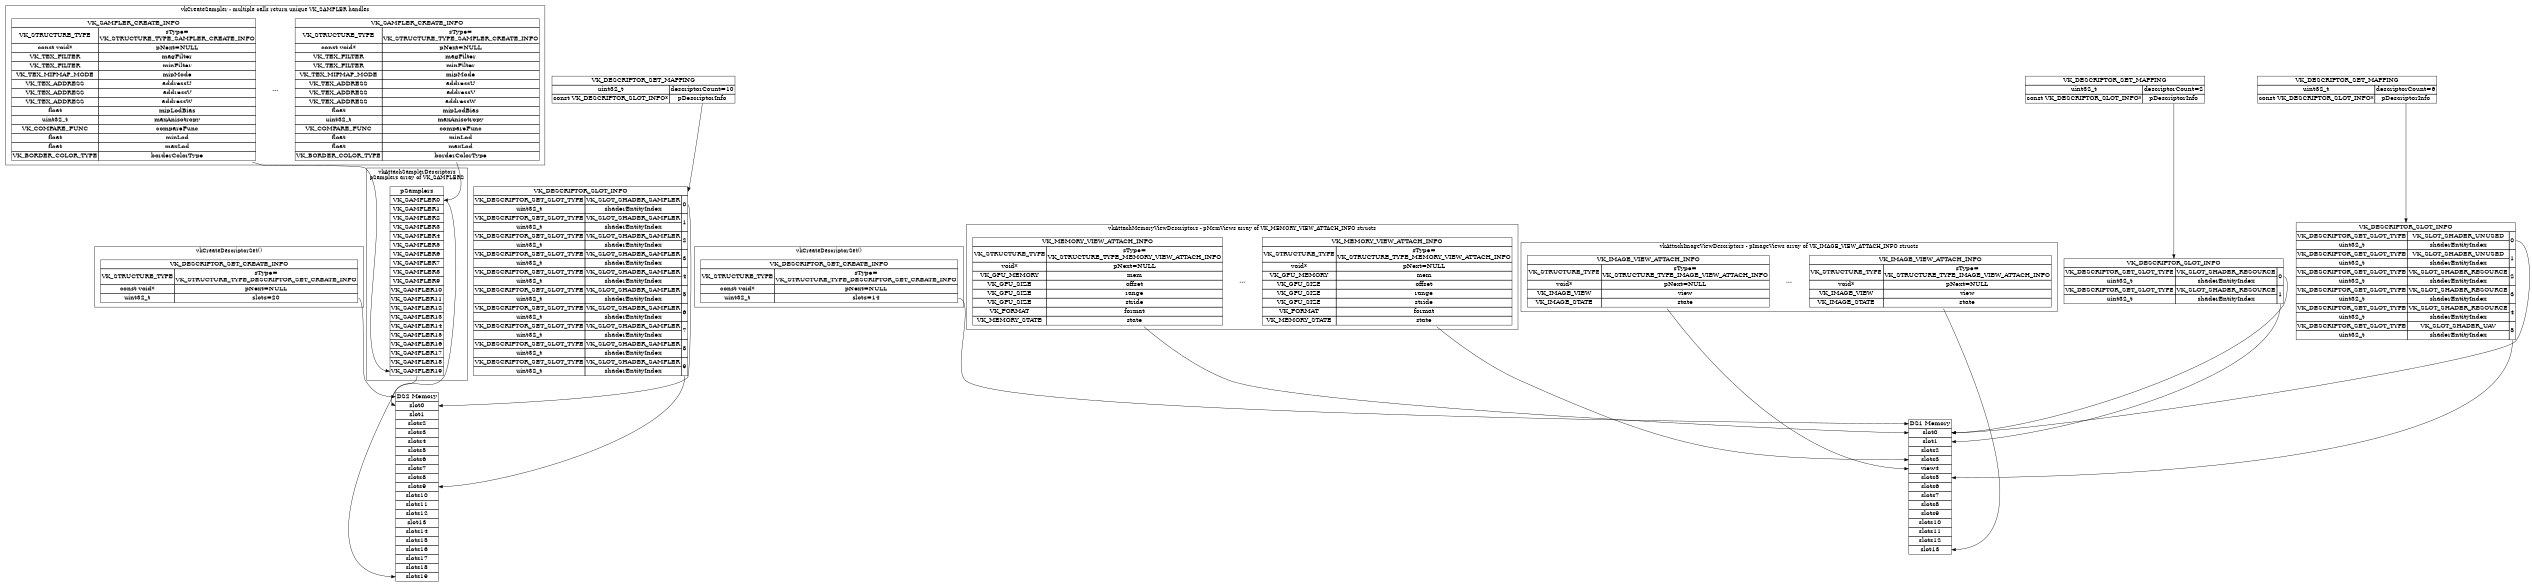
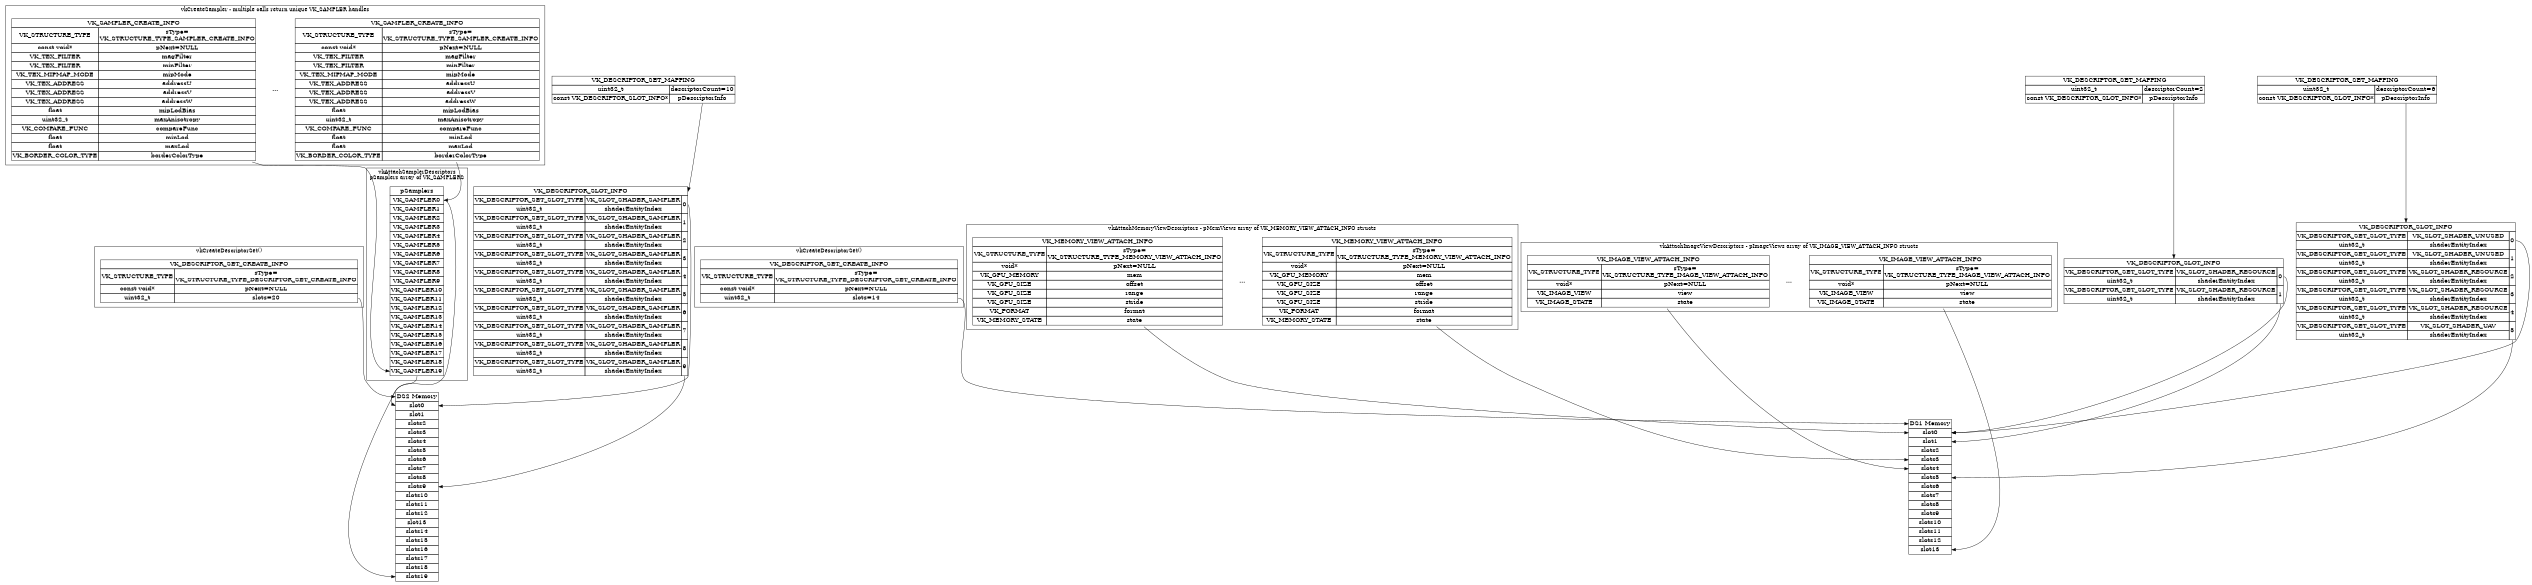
(1930, 468) -> (1930, 468)
